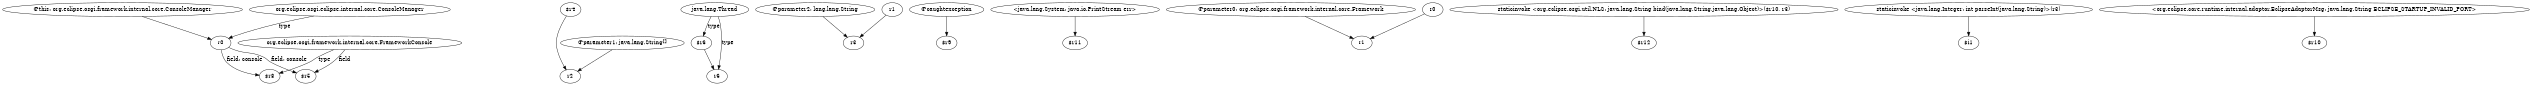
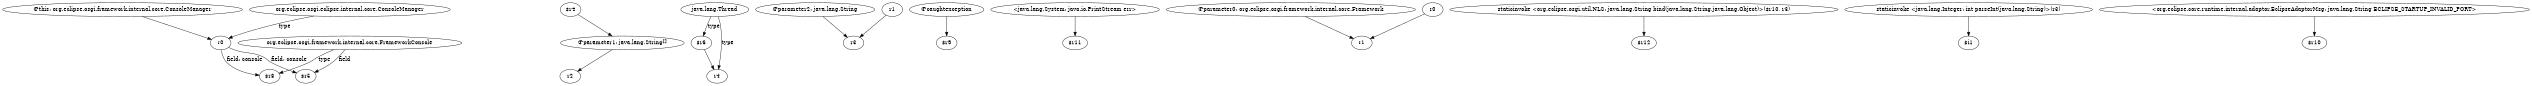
(815, 10) -> (815, 10)
(556, 41) -> (593, 24)
(717, 76) -> (717, 76)
